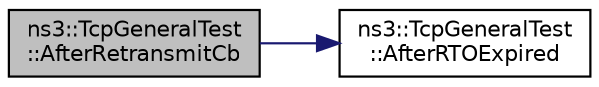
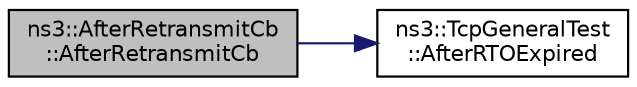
(134, 43) -> (153, 43)
